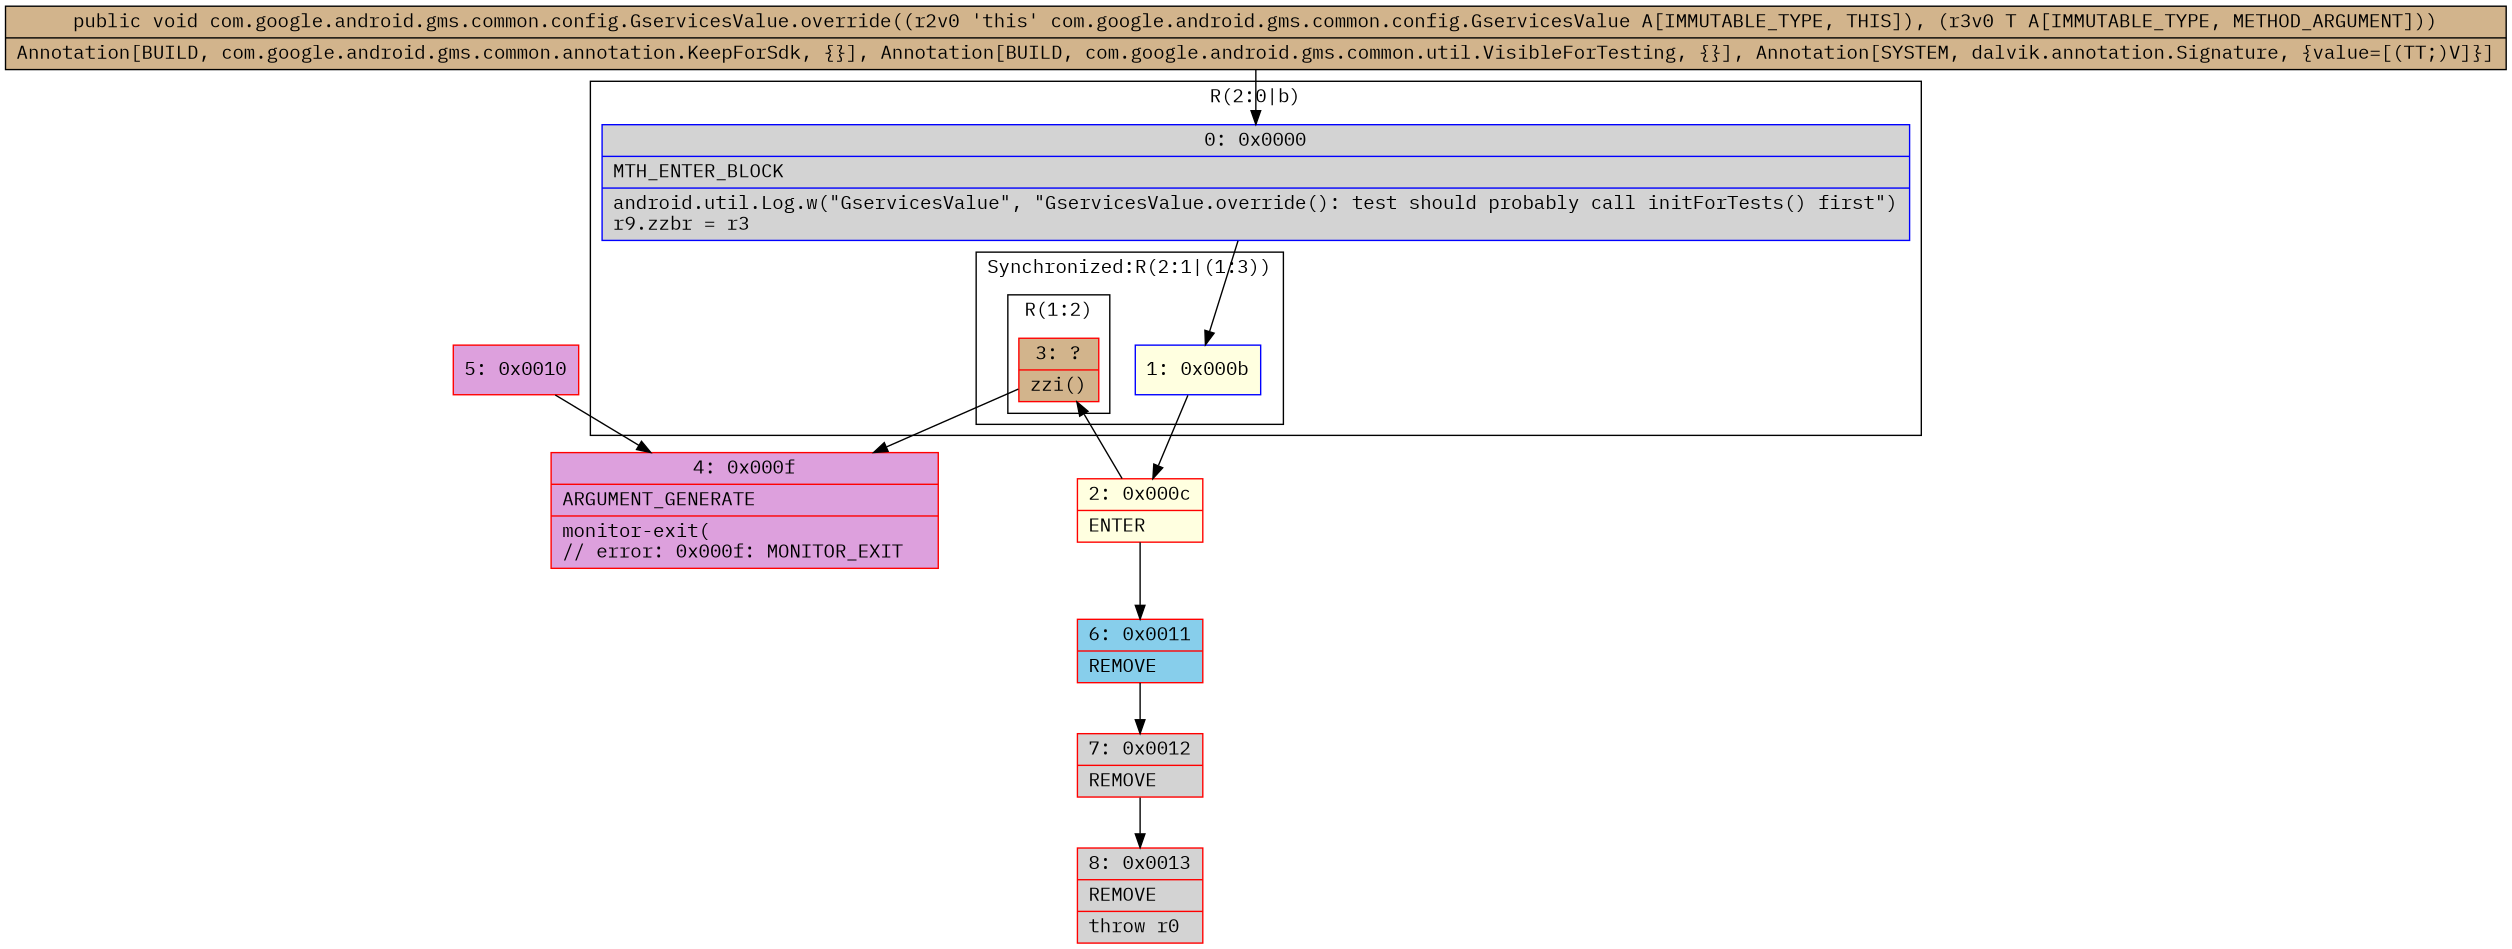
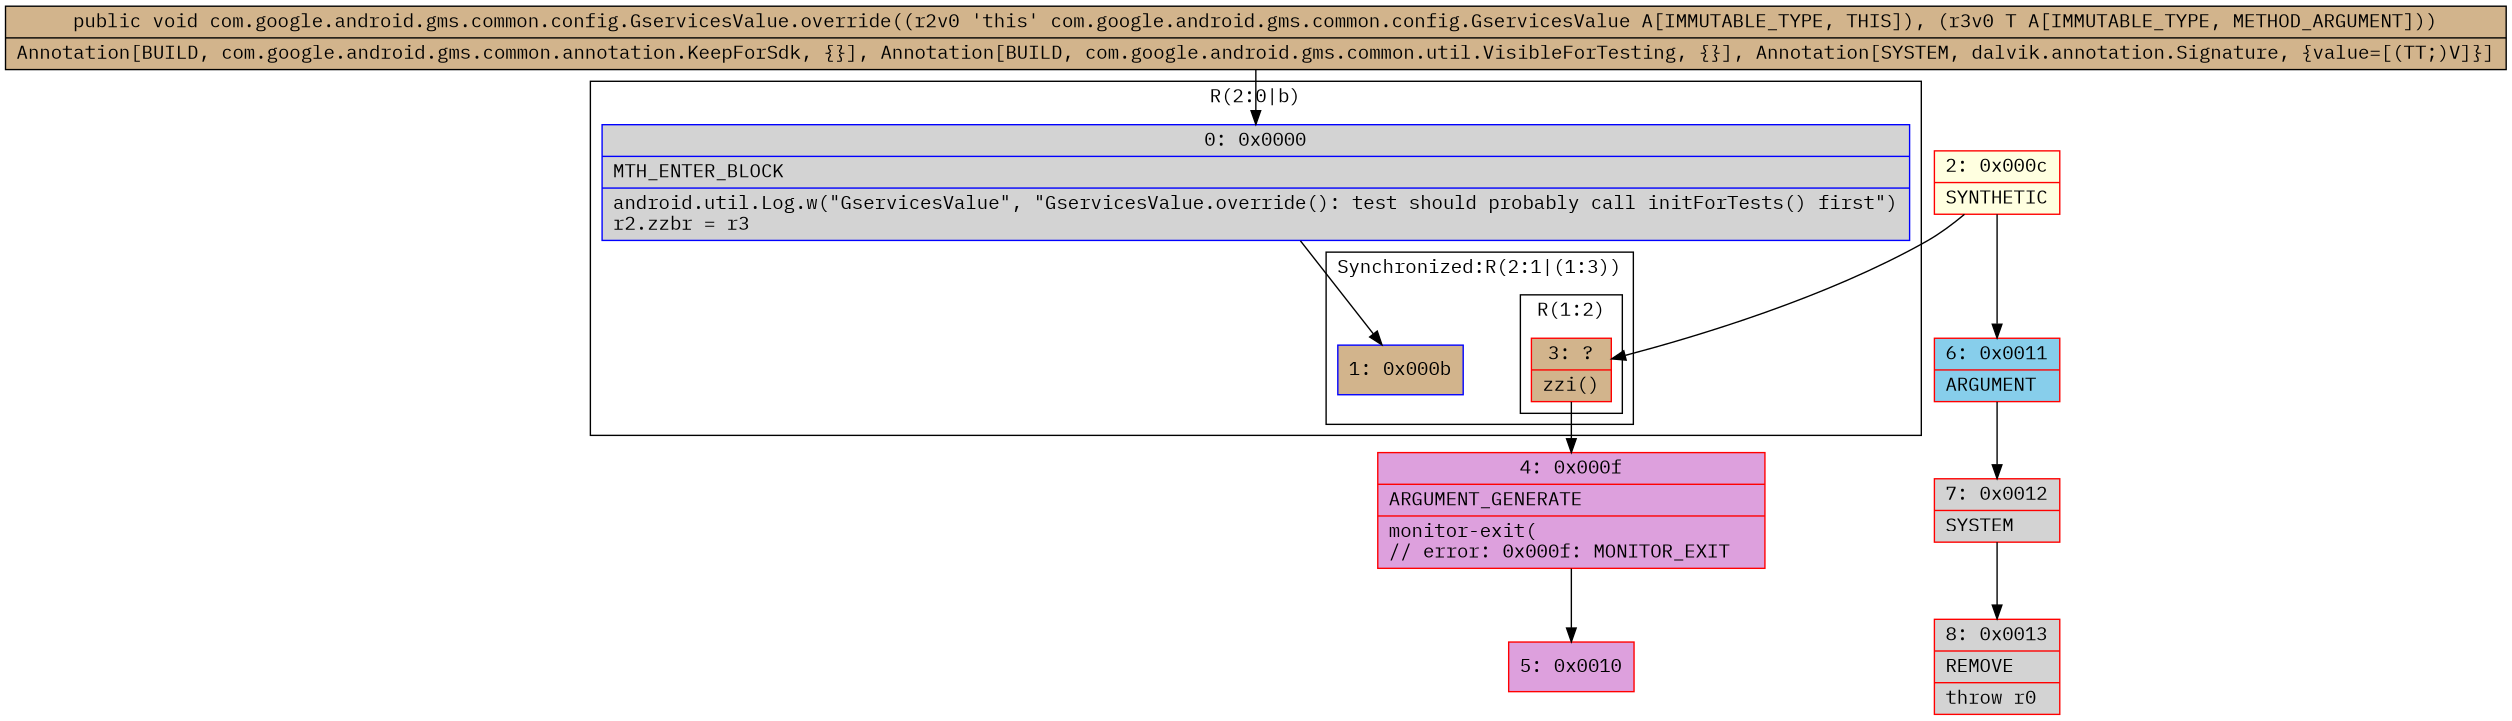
(682, 224) -> (682, 224)
(1198, 370) -> (1401, 370)
(599, 421) -> (1571, 598)
(1167, 444) -> none
(1117, 526) -> (1997, 198)
(1123, 666) -> (1992, 385)
(1123, 781) -> (1980, 526)
